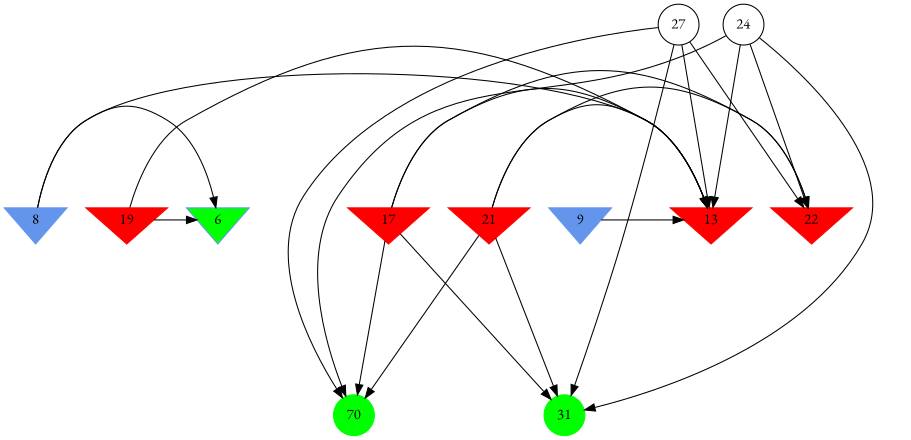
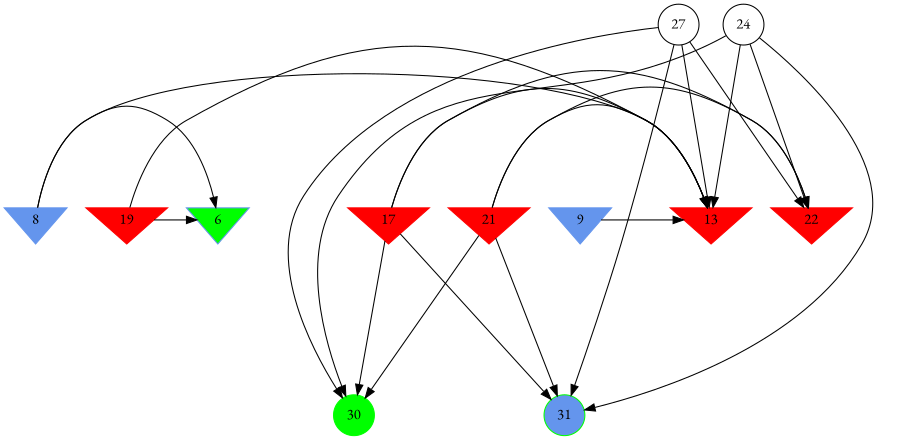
(354, 415) -> (354, 415)
(564, 415) -> (564, 415)
